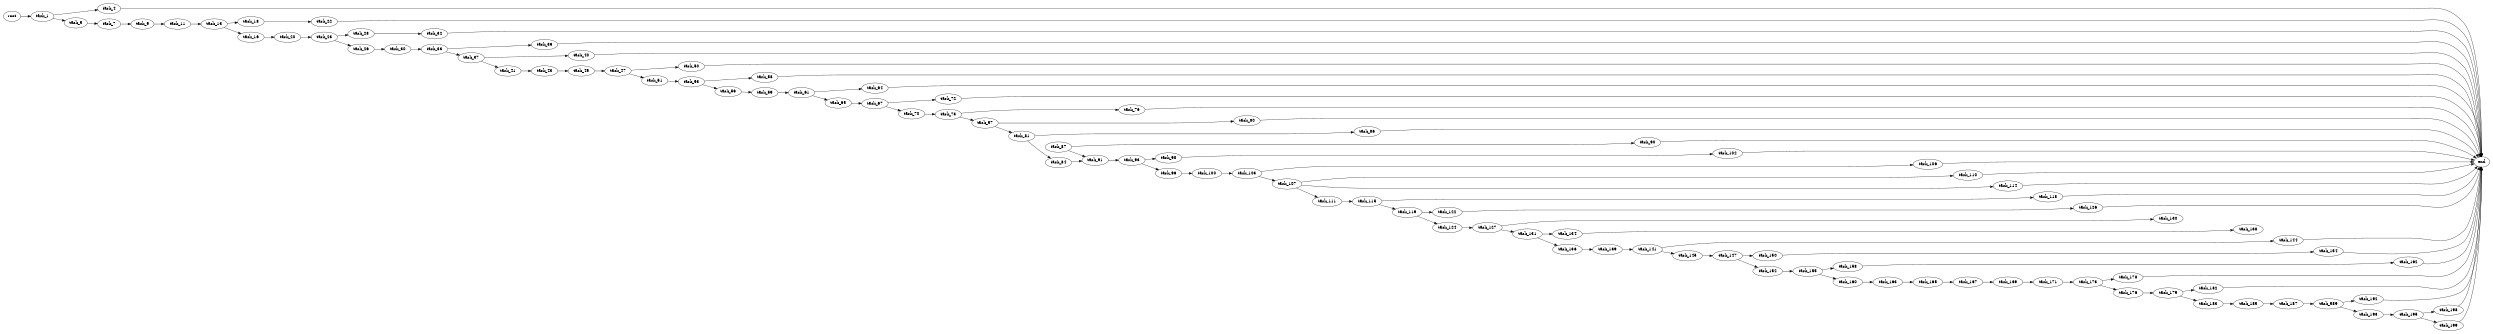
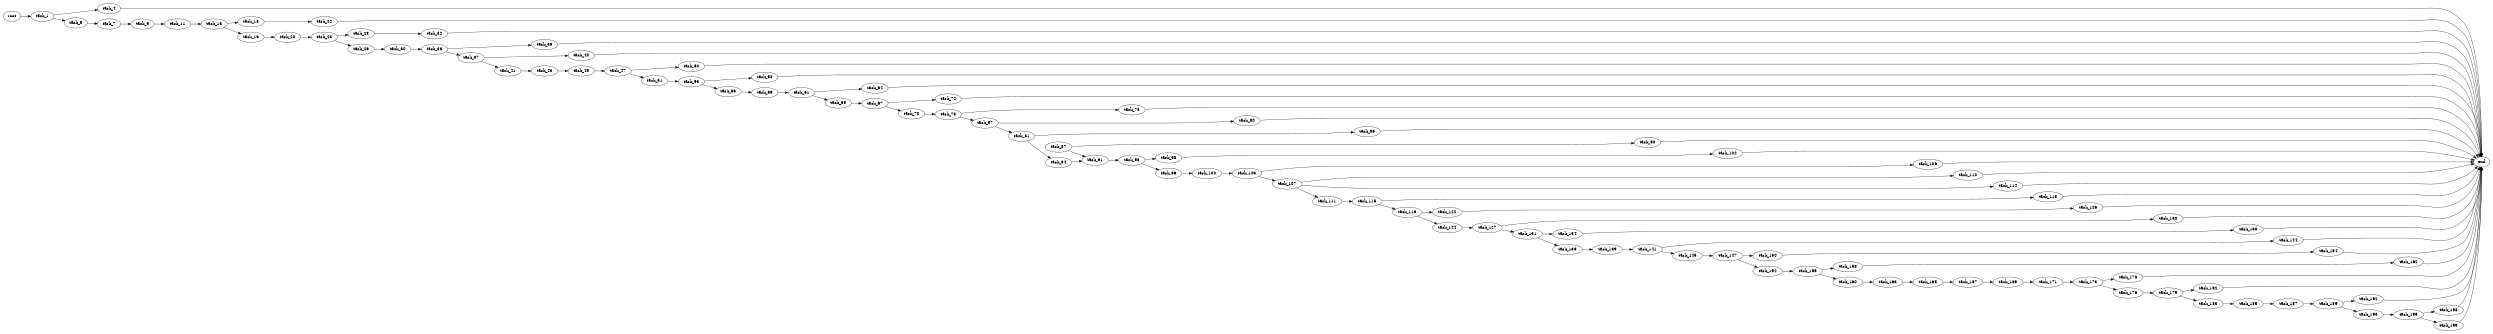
none -> (2346, 216)
none -> (2392, 227)
(2328, 304) -> (2328, 304)
